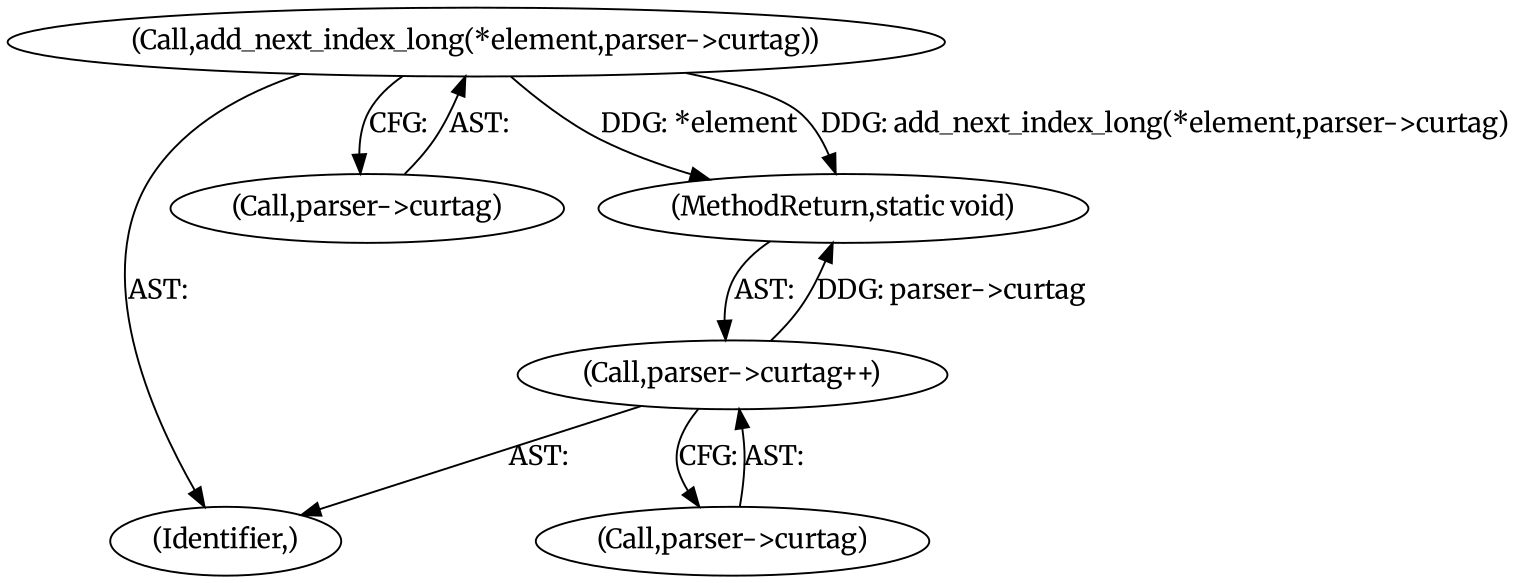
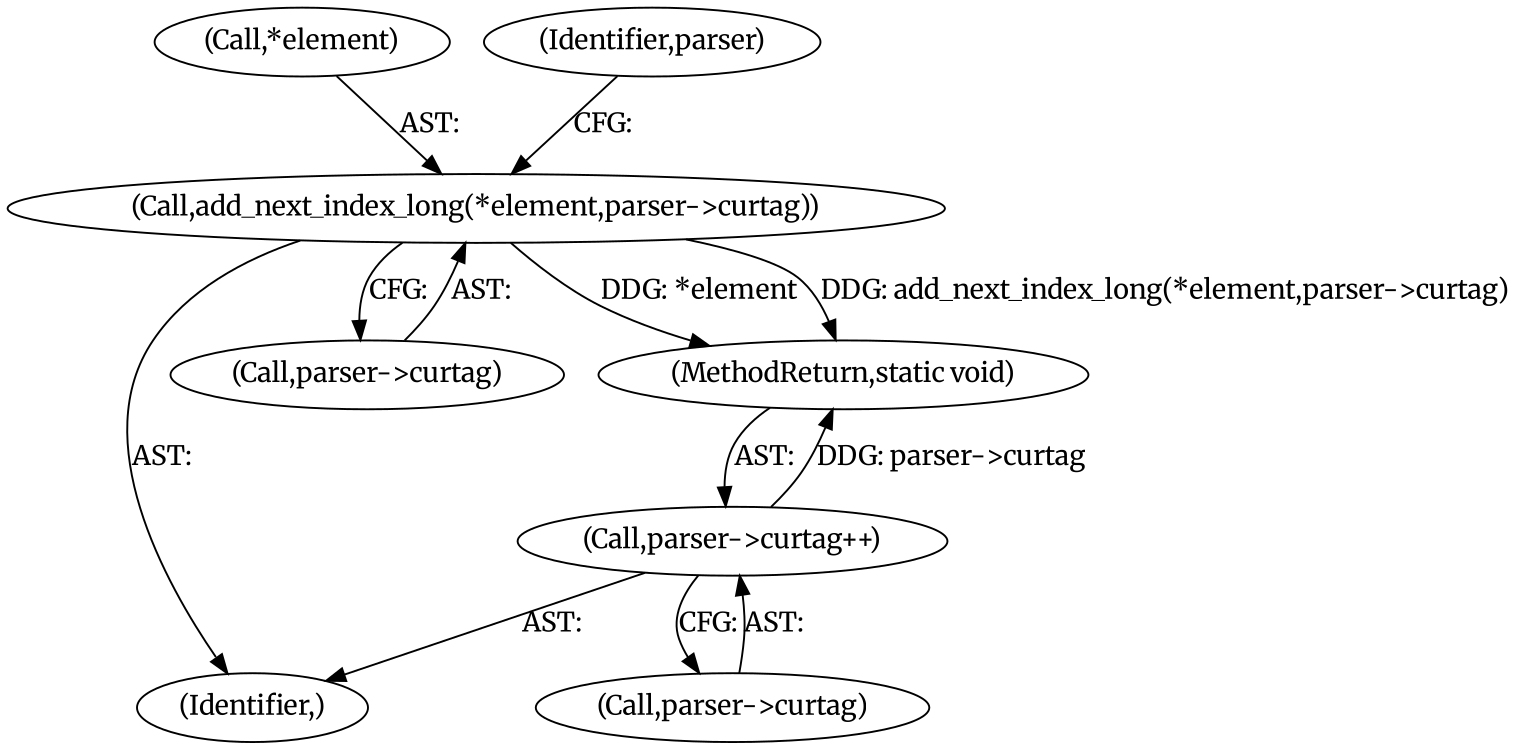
none -> (302, 42)
none -> (652, 42)
